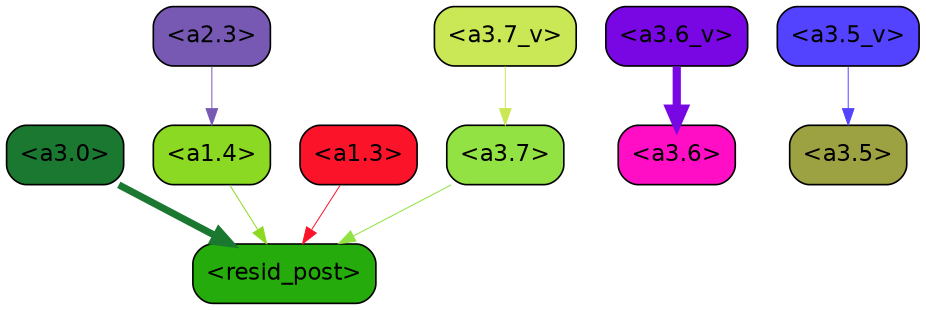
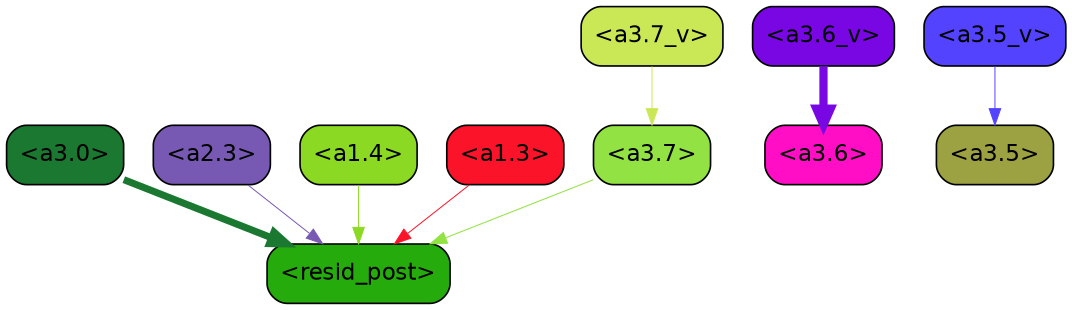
(212, 88) -> (279, 209)
